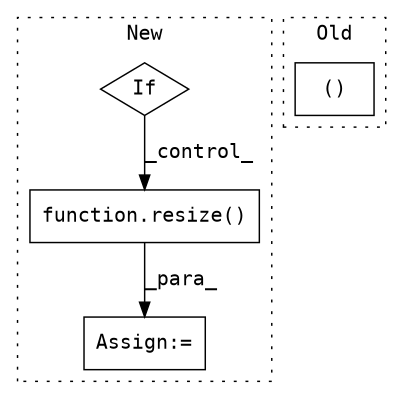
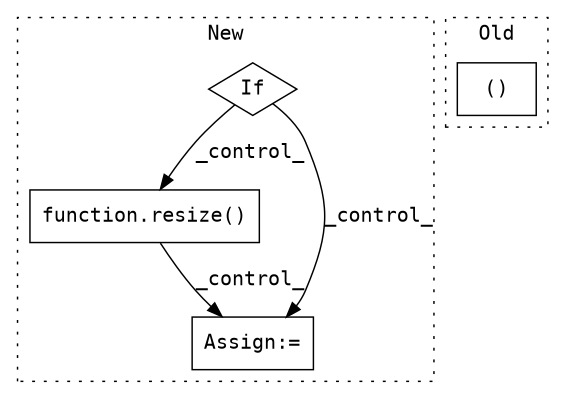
none -> (324, 200)
(181, 280) -> (251, 280)
